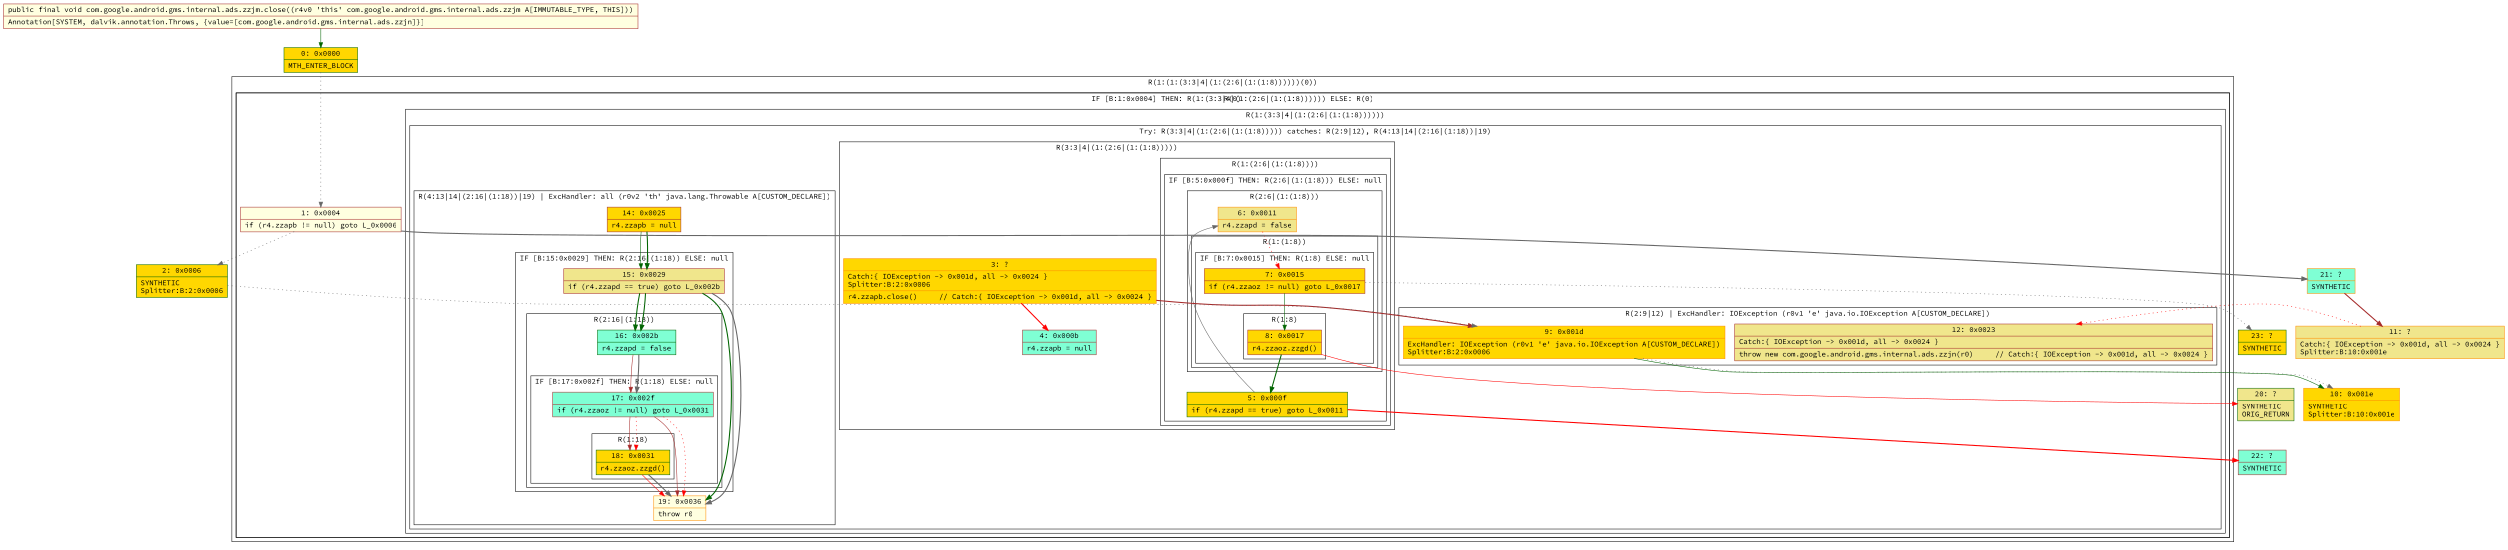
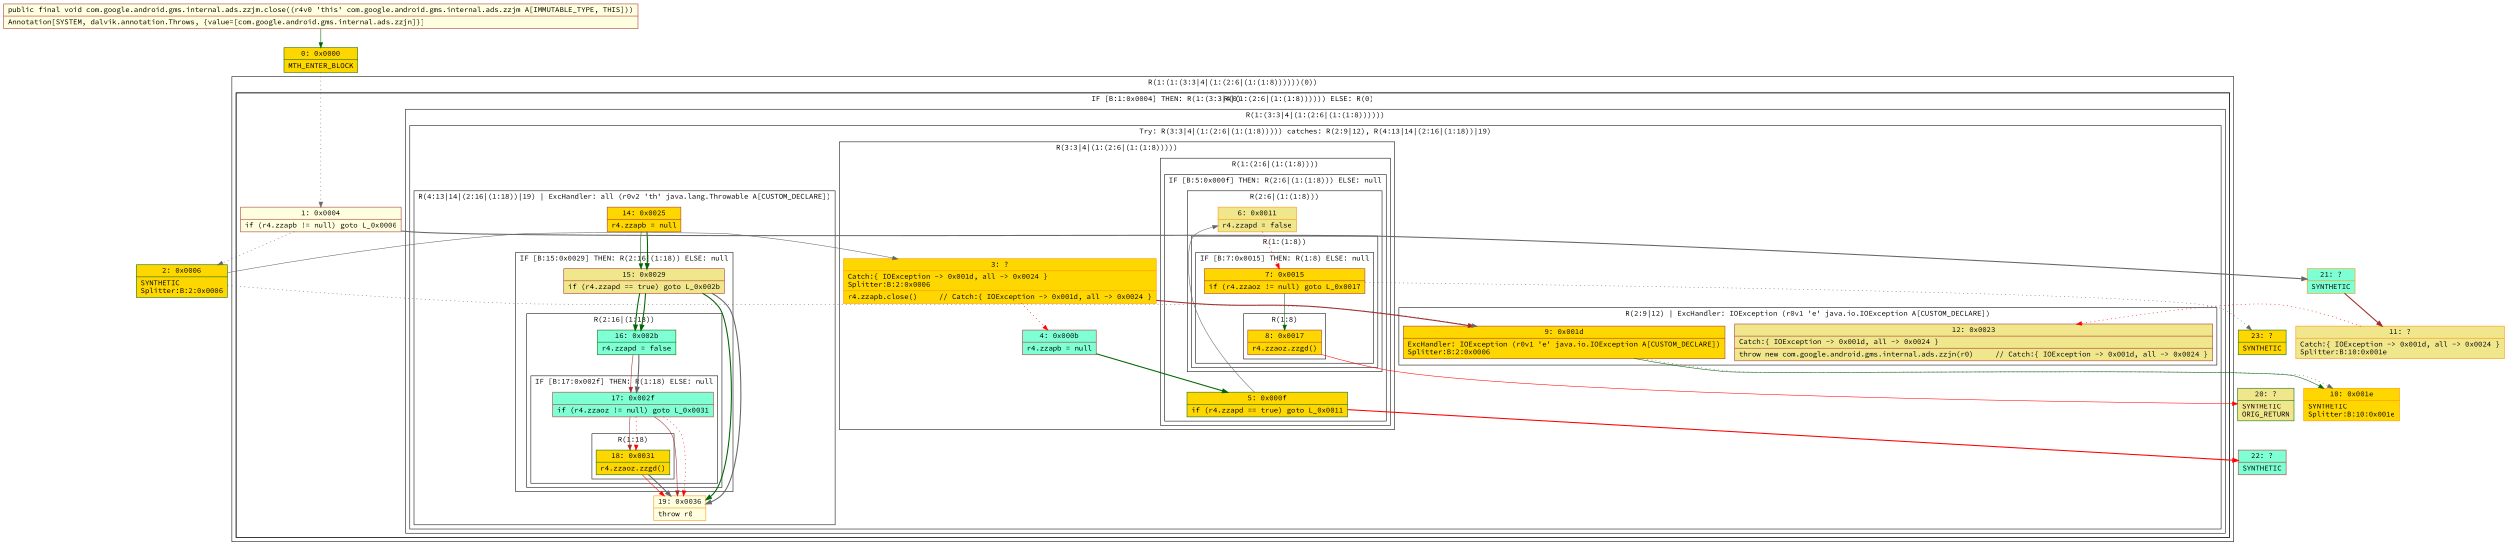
none -> (476, 237)
(1033, 315) -> (1033, 315)
(1564, 342) -> (1564, 342)
(1276, 375) -> (1156, 371)
